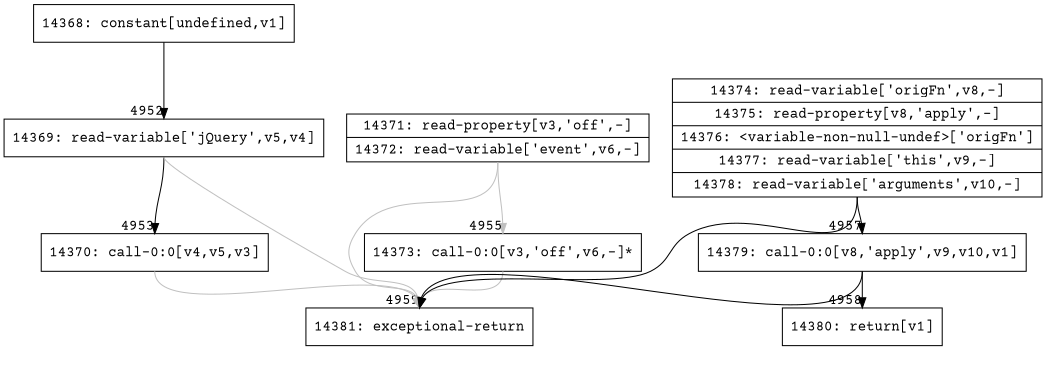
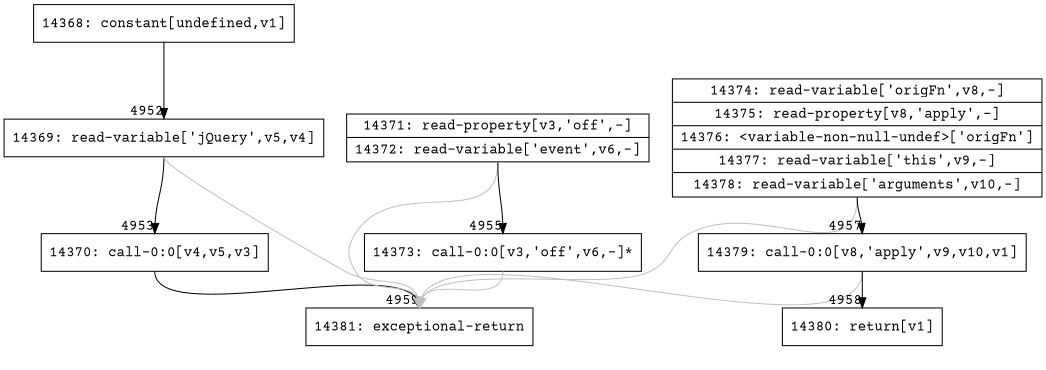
(500, 193) -> (500, 193)
(656, 268) -> (656, 268)
(282, 290) -> (282, 290)
(646, 290) -> (646, 290)
